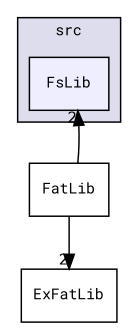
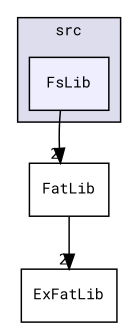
(79, 144) -> (59, 131)
